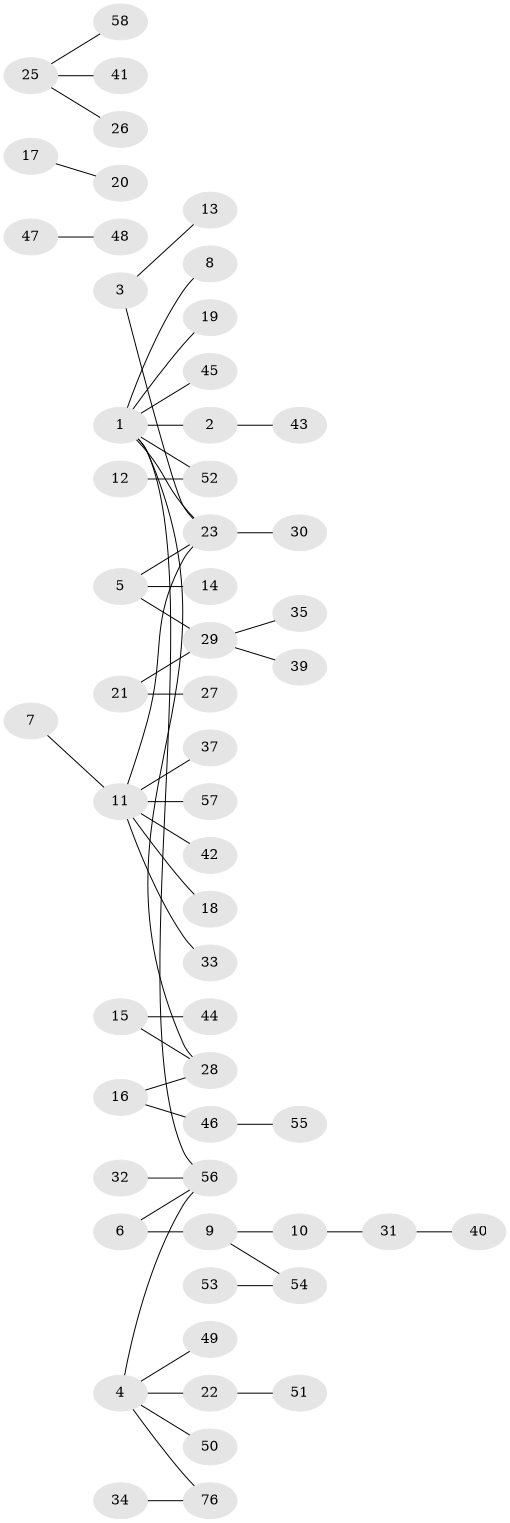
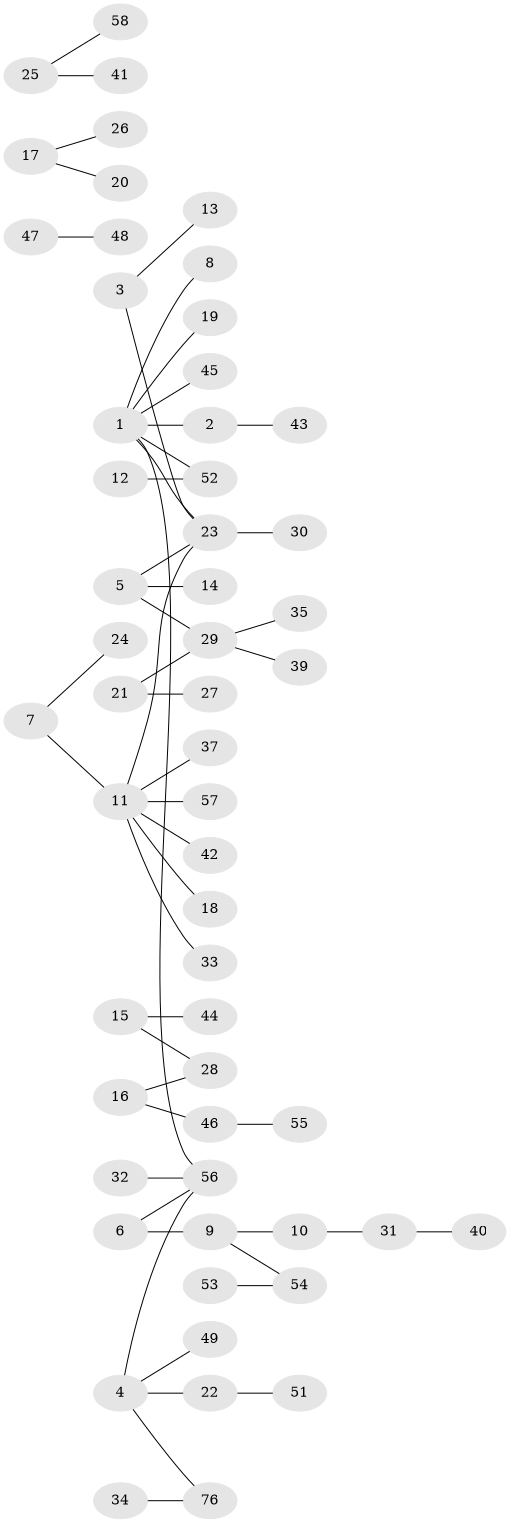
(76, 103) -> (76, 143)
none -> (120, 640)
(157, 795) -> none
(210, 1447) -> none
